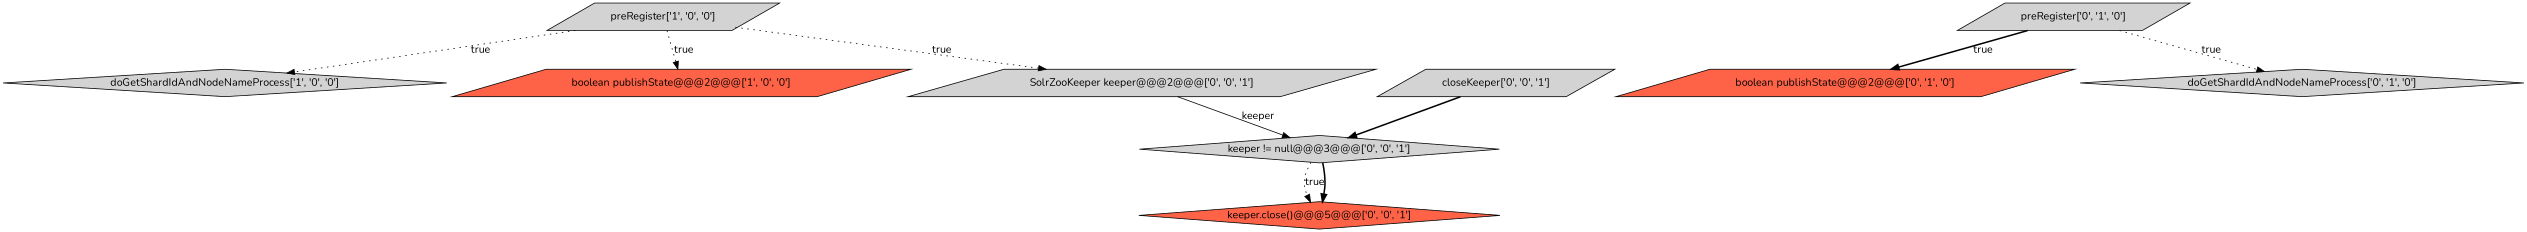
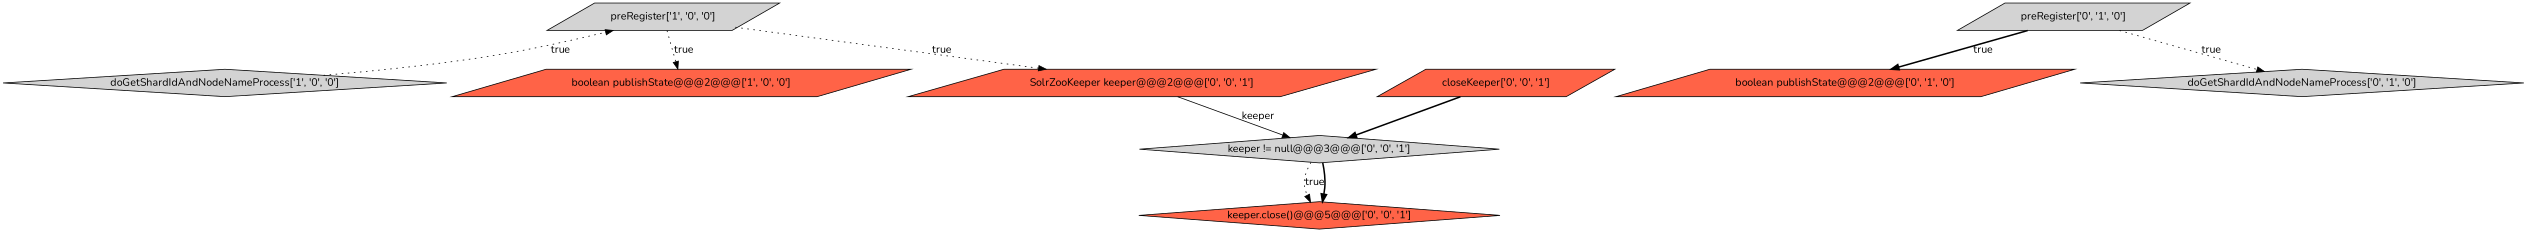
(435, 51) -> (466, 60)
(1142, 83) -> (1142, 83)
(1496, 83) -> (1496, 83)
